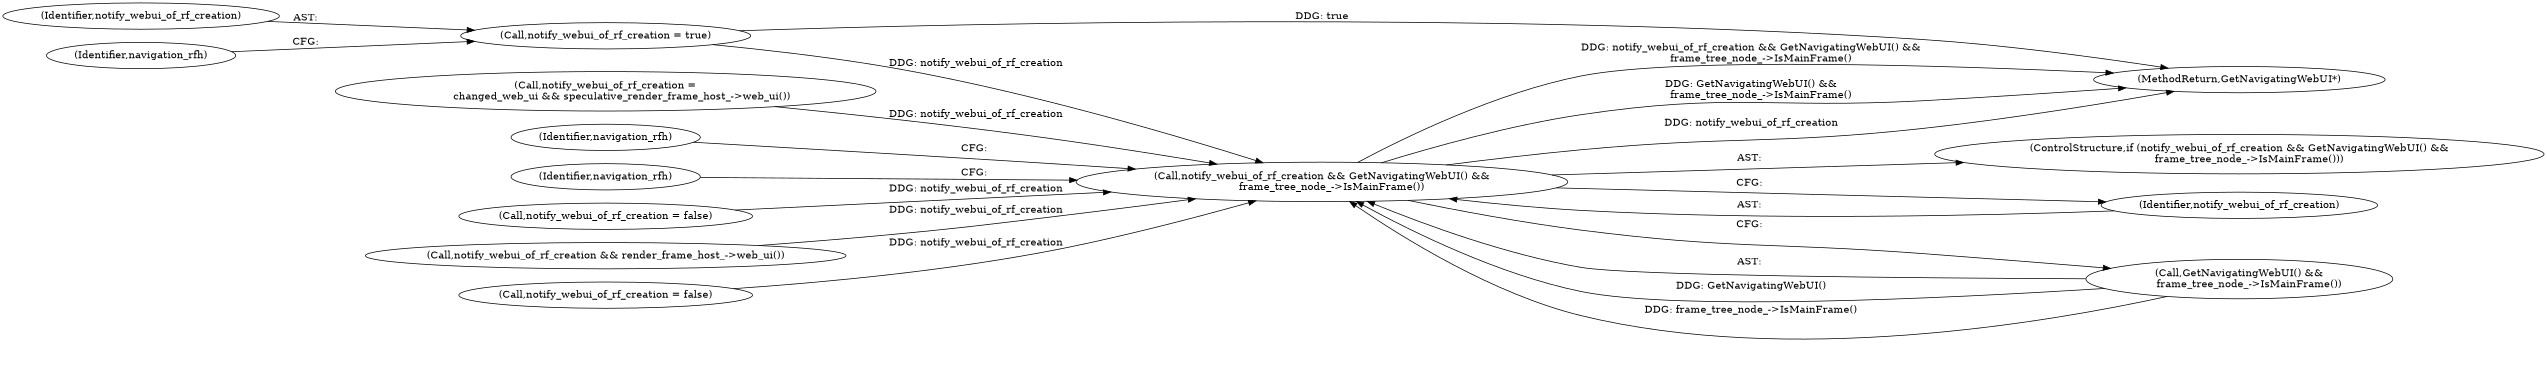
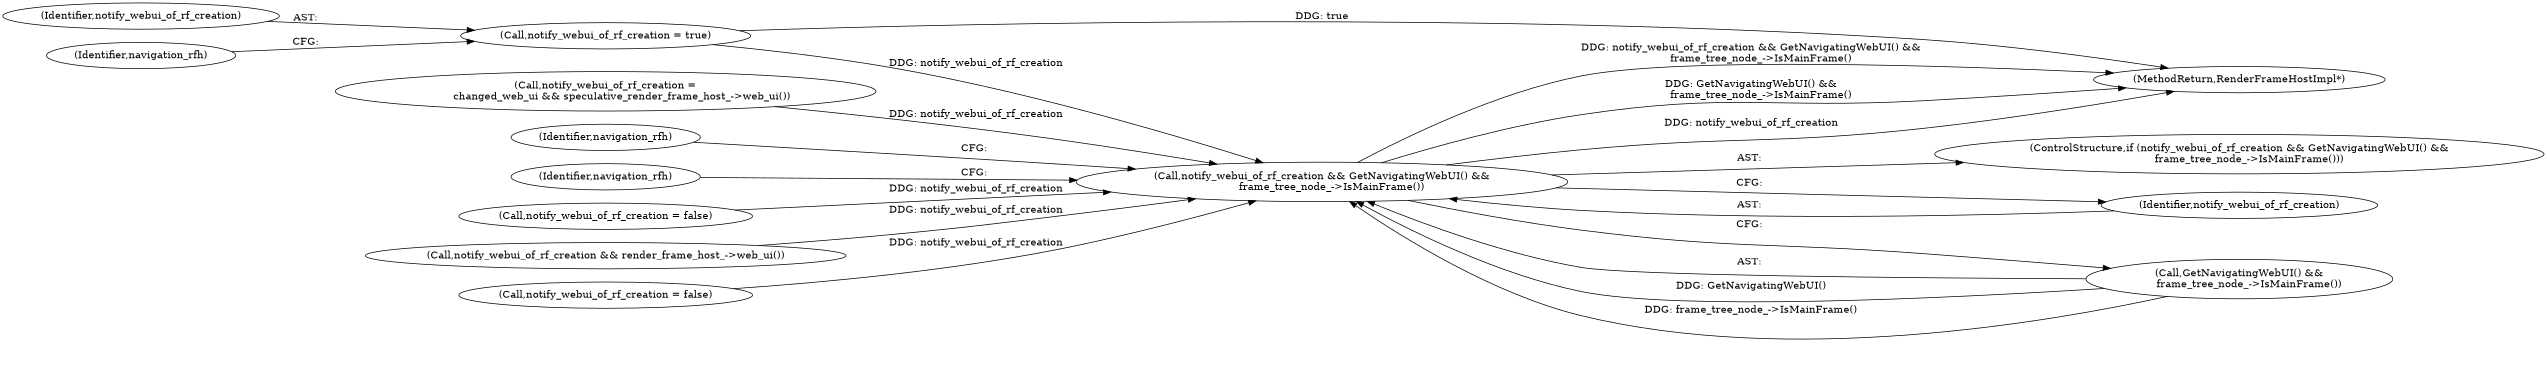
(2239, 80) -> (2239, 80)
